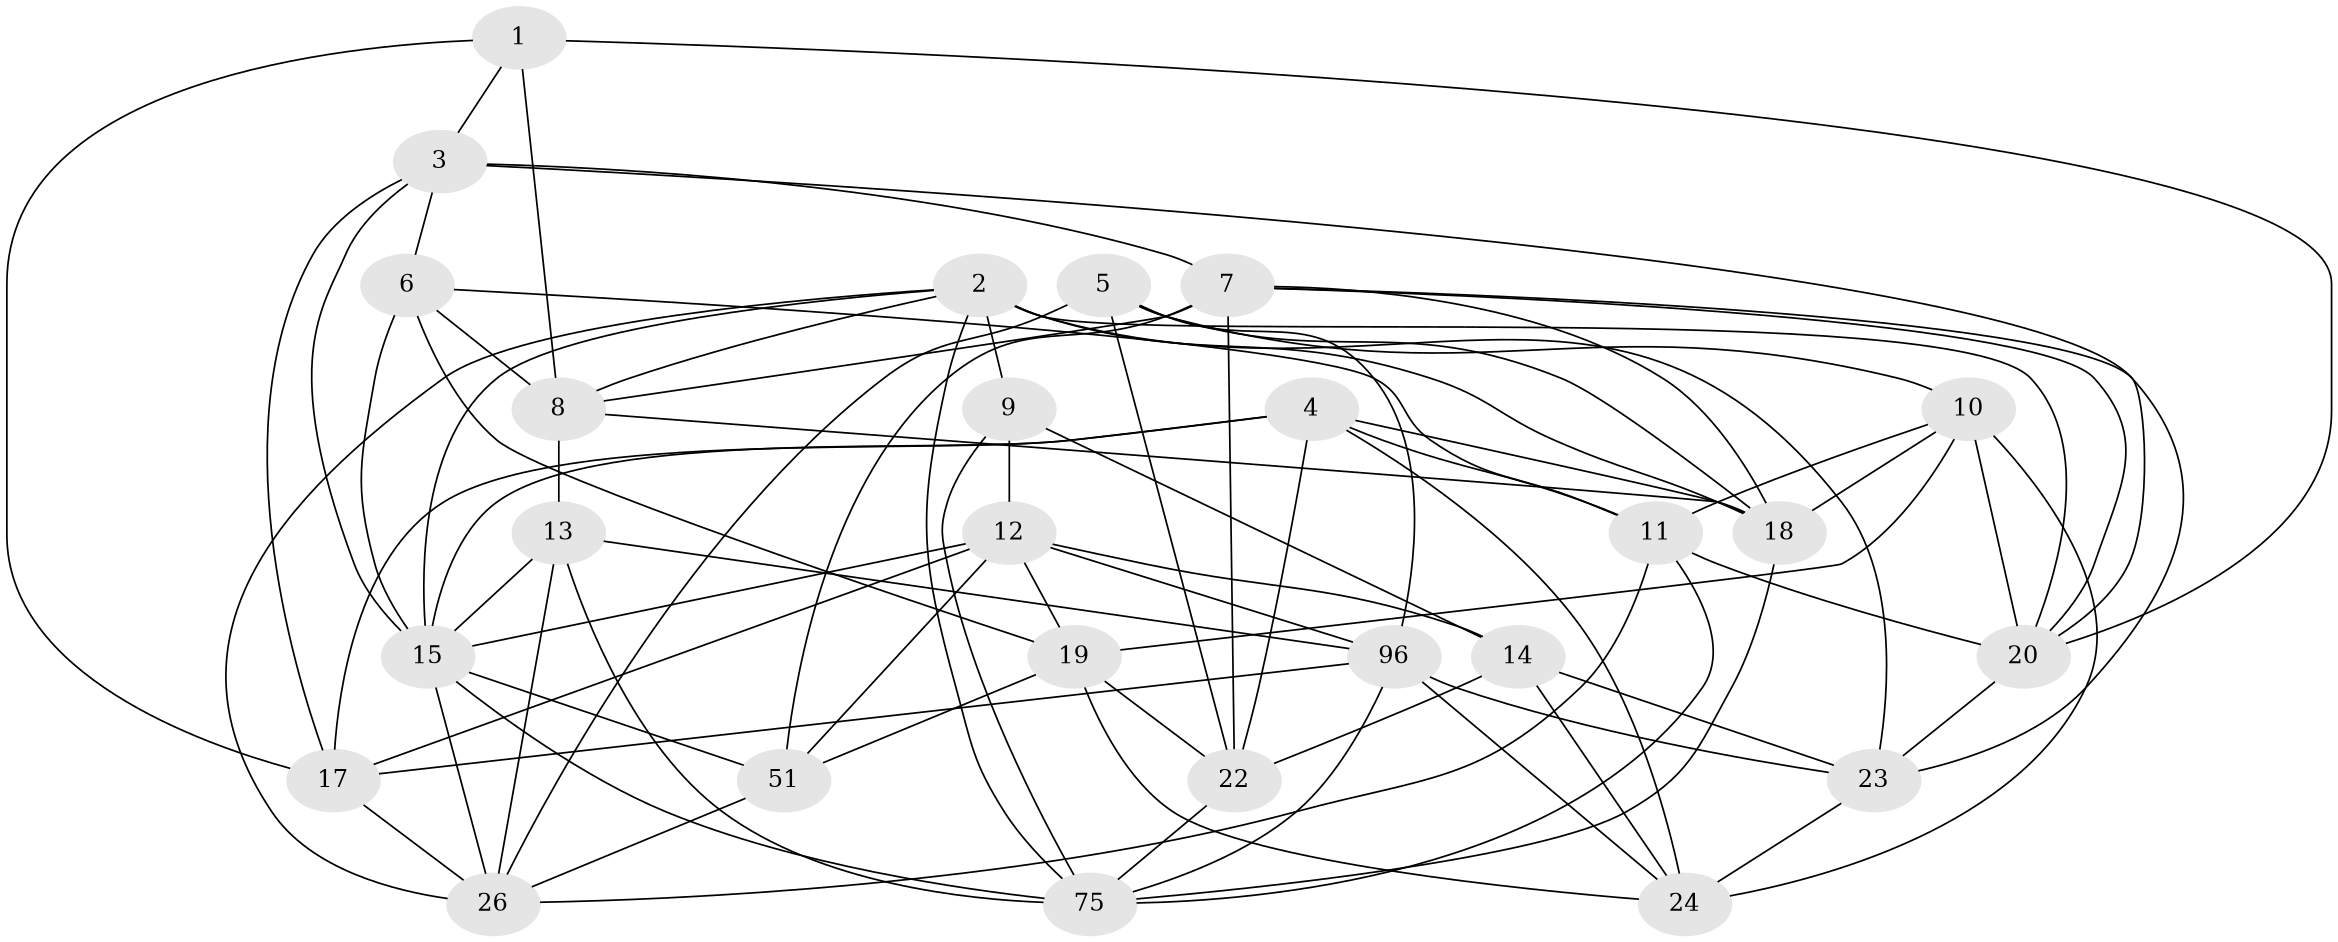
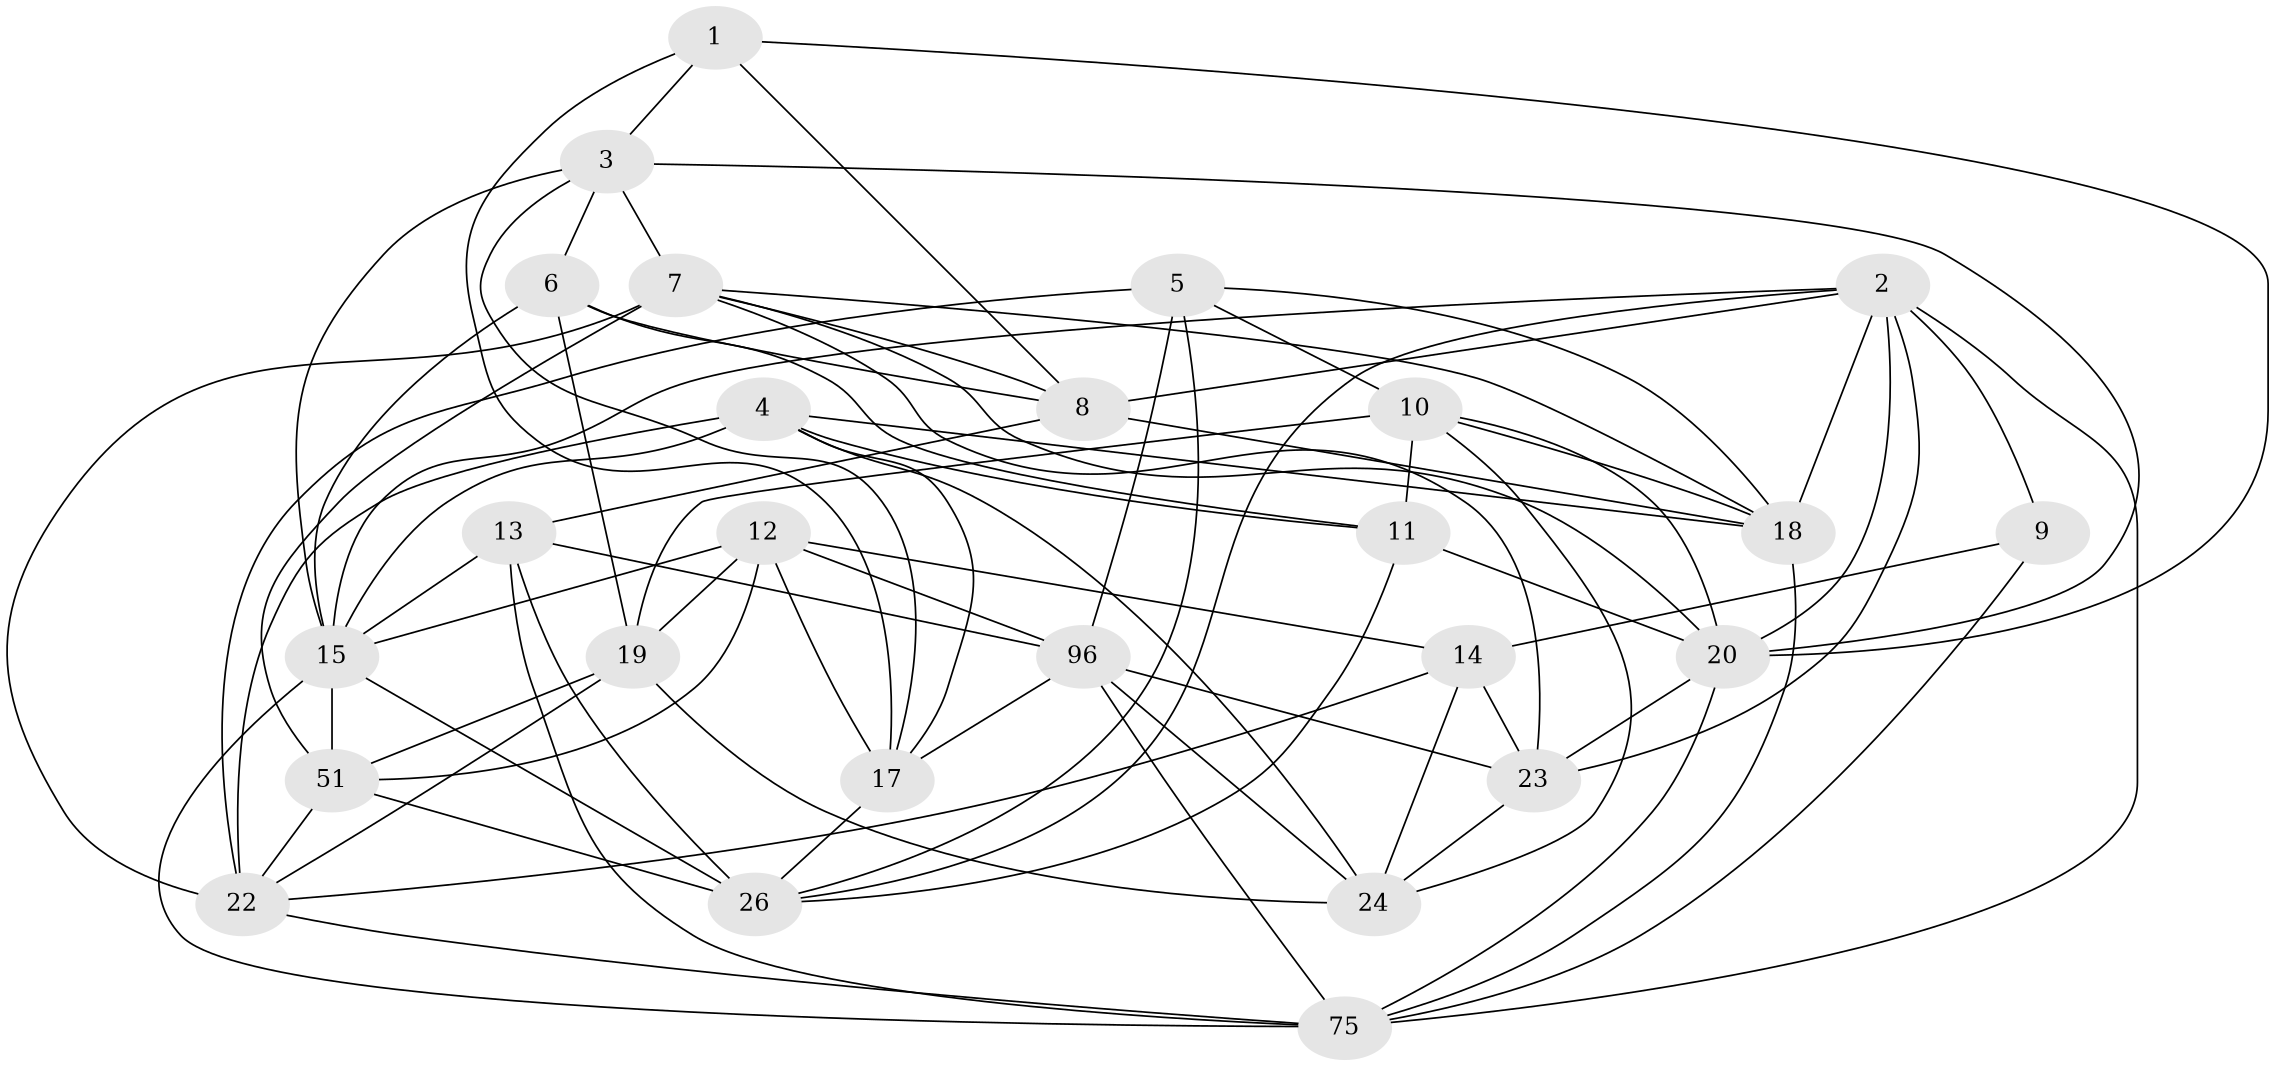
(1009, 471) -> none
(1509, 832) -> (1582, 881)
none -> (287, 843)
